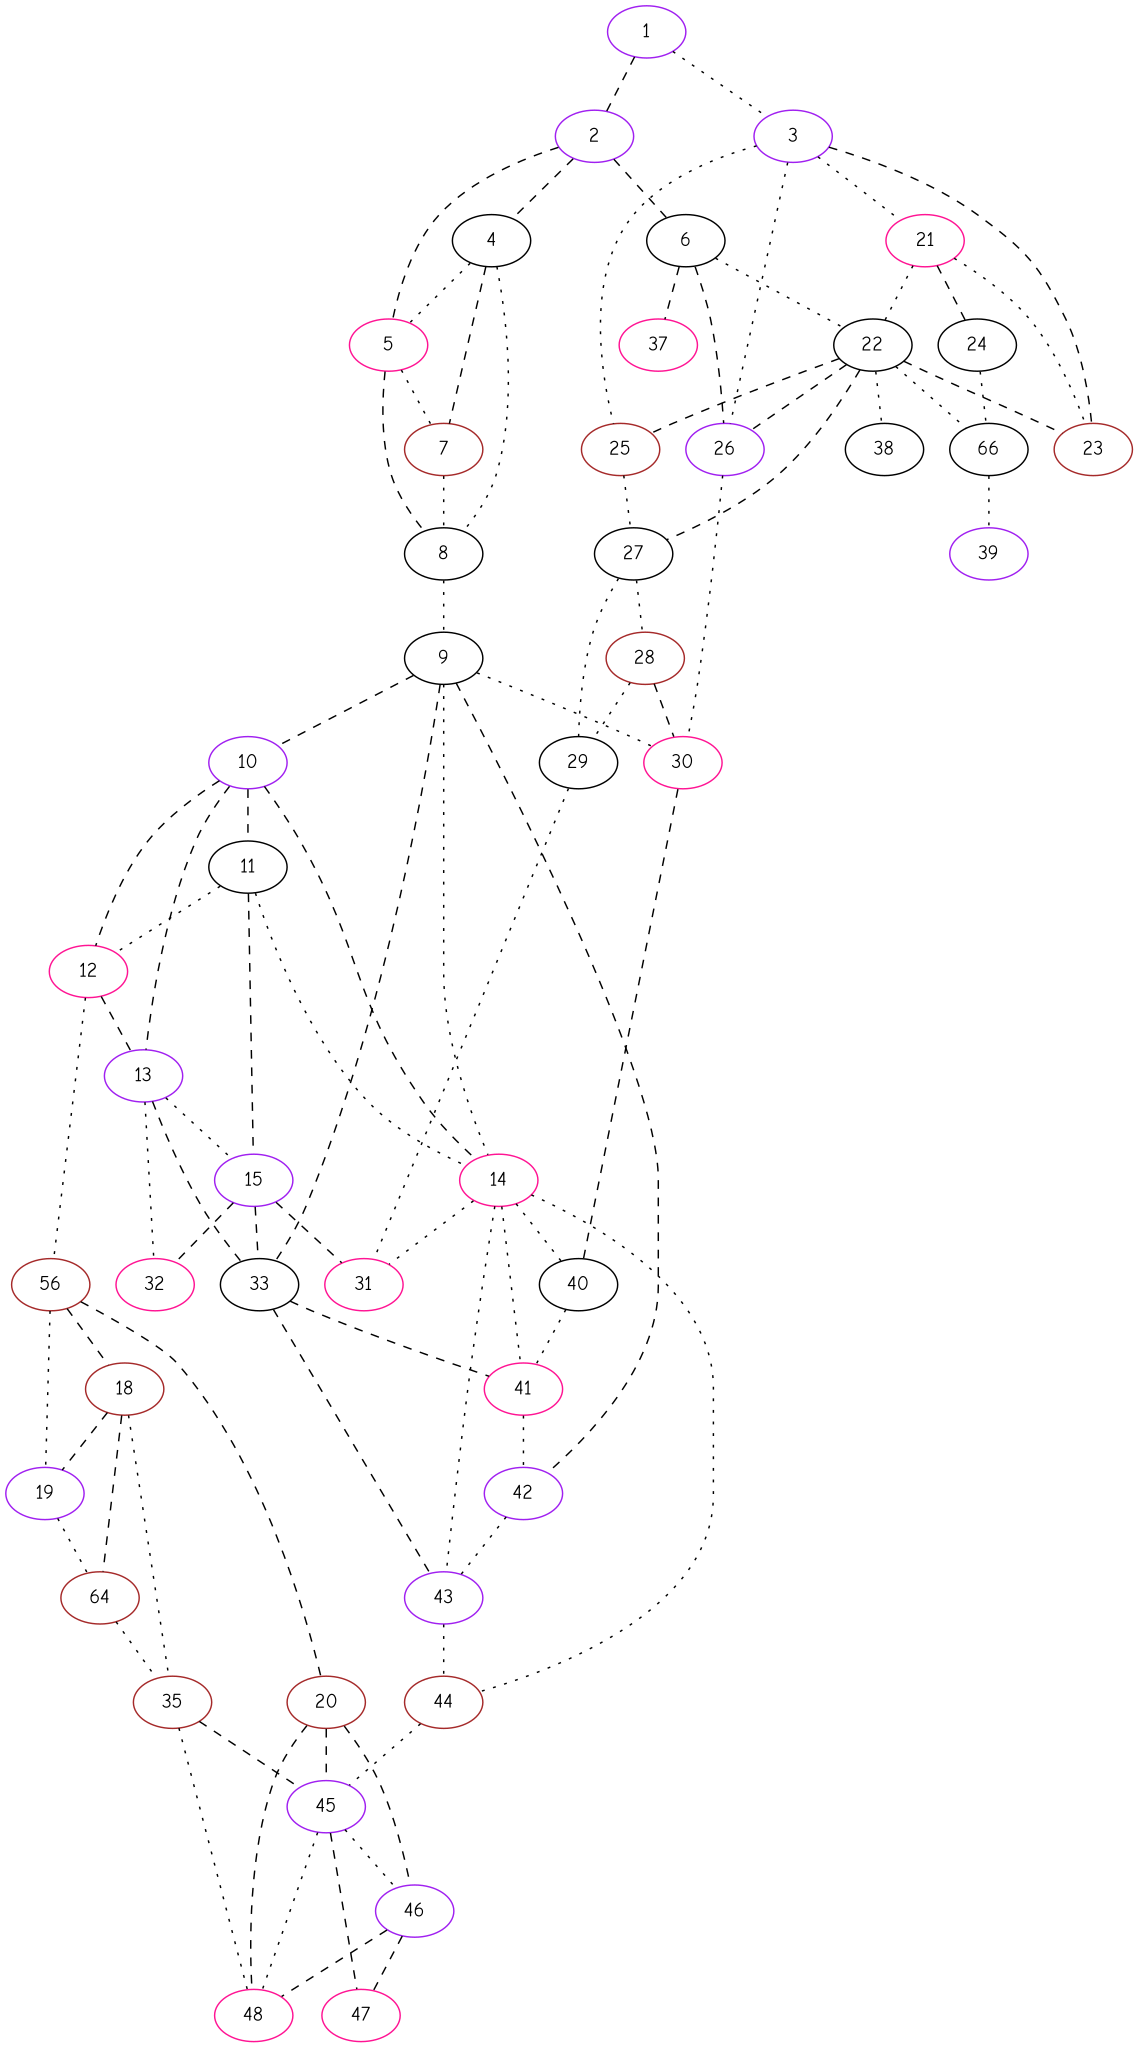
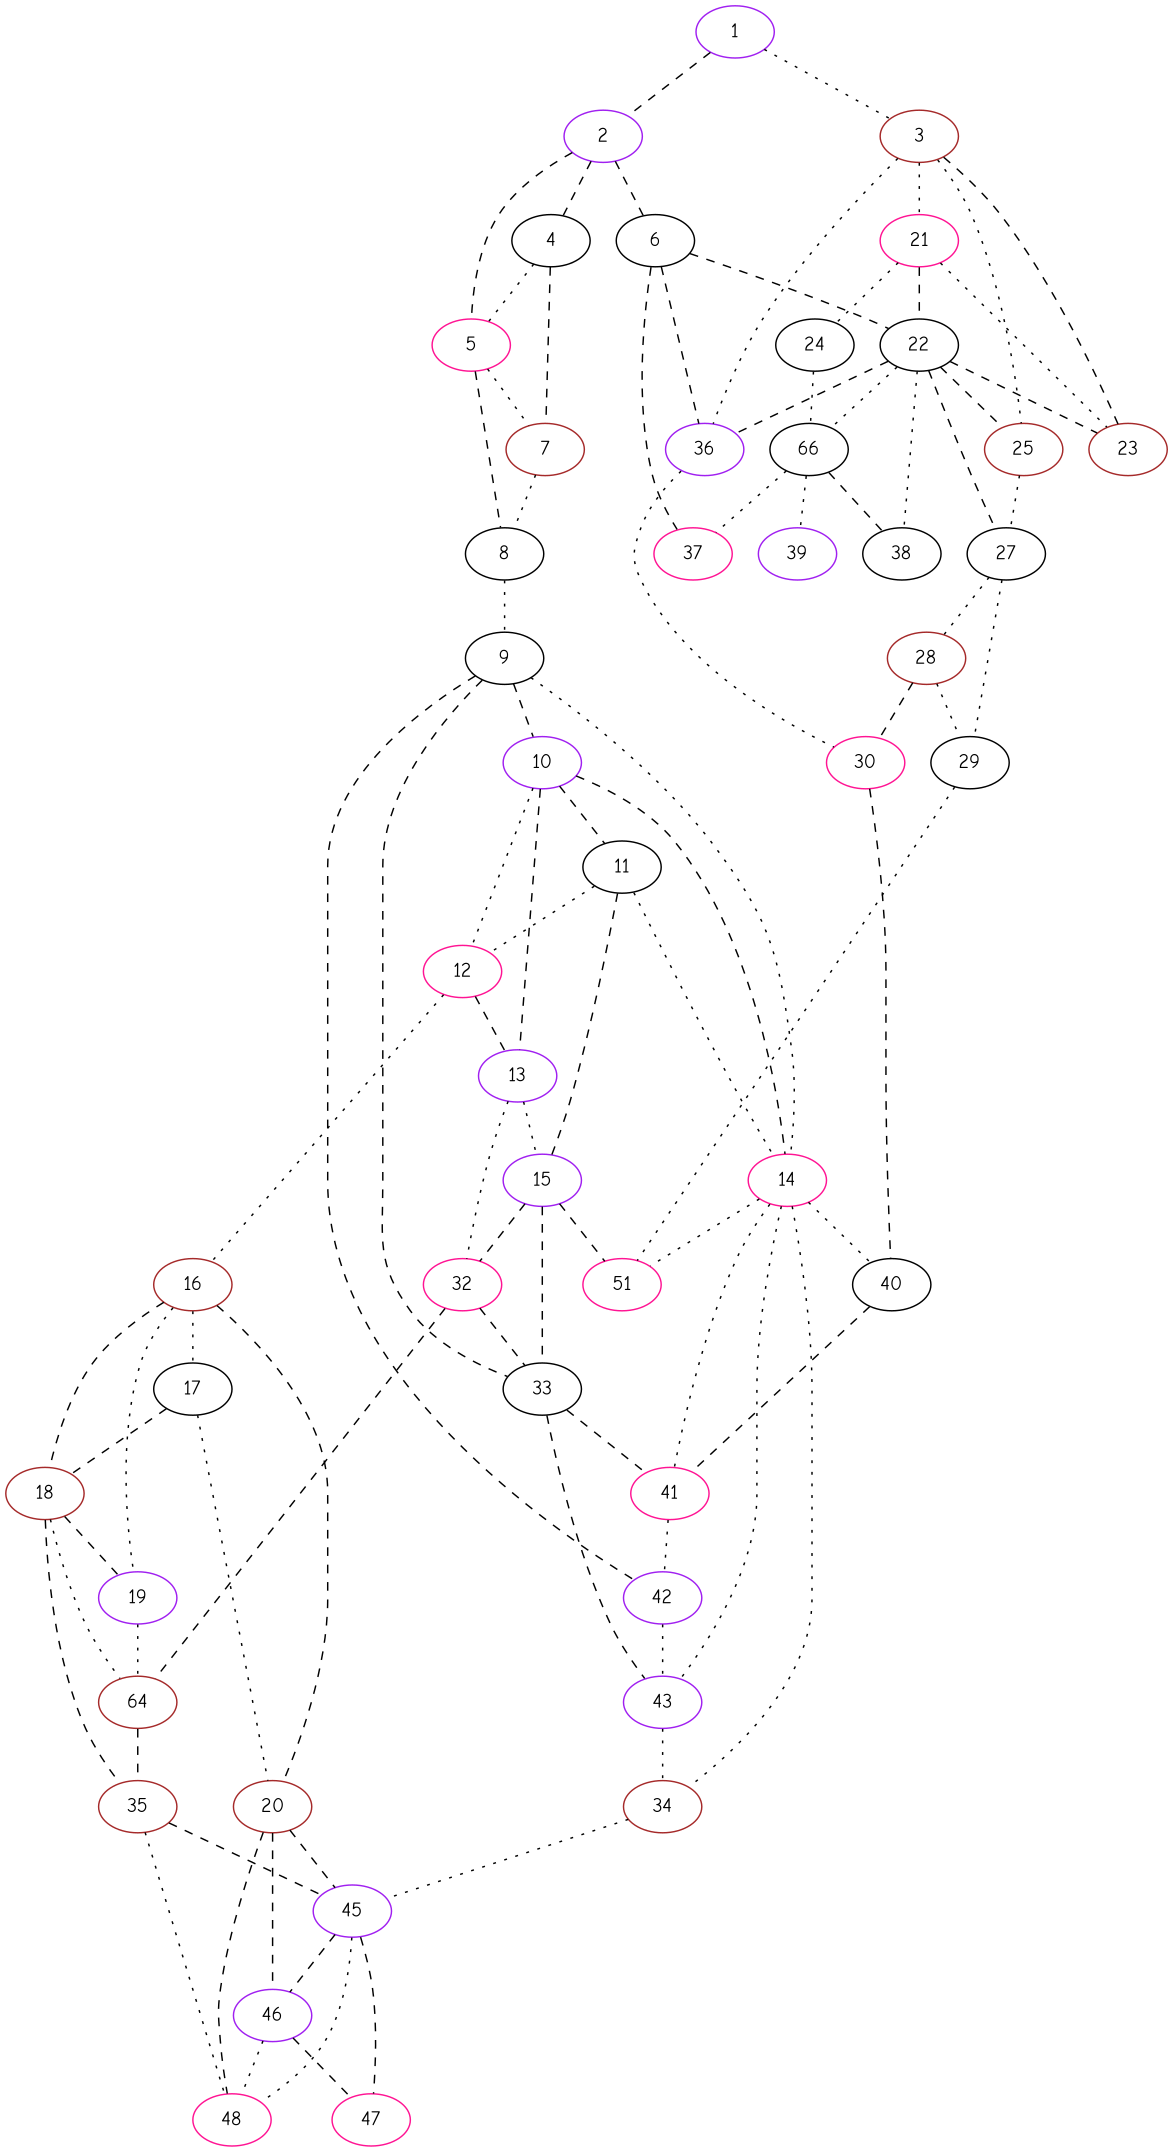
(793, 136) -> (919, 136)
(779, 293) -> (795, 291)
(899, 293) -> (919, 293)
(951, 293) -> (867, 293)
(508, 403) -> none
(725, 450) -> (705, 450)
none -> (751, 502)
none -> (856, 502)
(565, 709) -> none
(141, 851) -> (503, 867)
(190, 1185) -> (502, 1337)
(51, 1285) -> (193, 1285)
(364, 1285) -> (622, 1285)
(551, 1337) -> (781, 1389)
none -> (193, 1389)
(112, 1493) -> (76, 1603)
none -> (300, 1493)
(149, 1546) -> (63, 1658)
(136, 1650) -> (138, 1755)
(444, 1702) -> (663, 1807)
(370, 1859) -> (312, 1963)
(334, 1963) -> (252, 2068)
